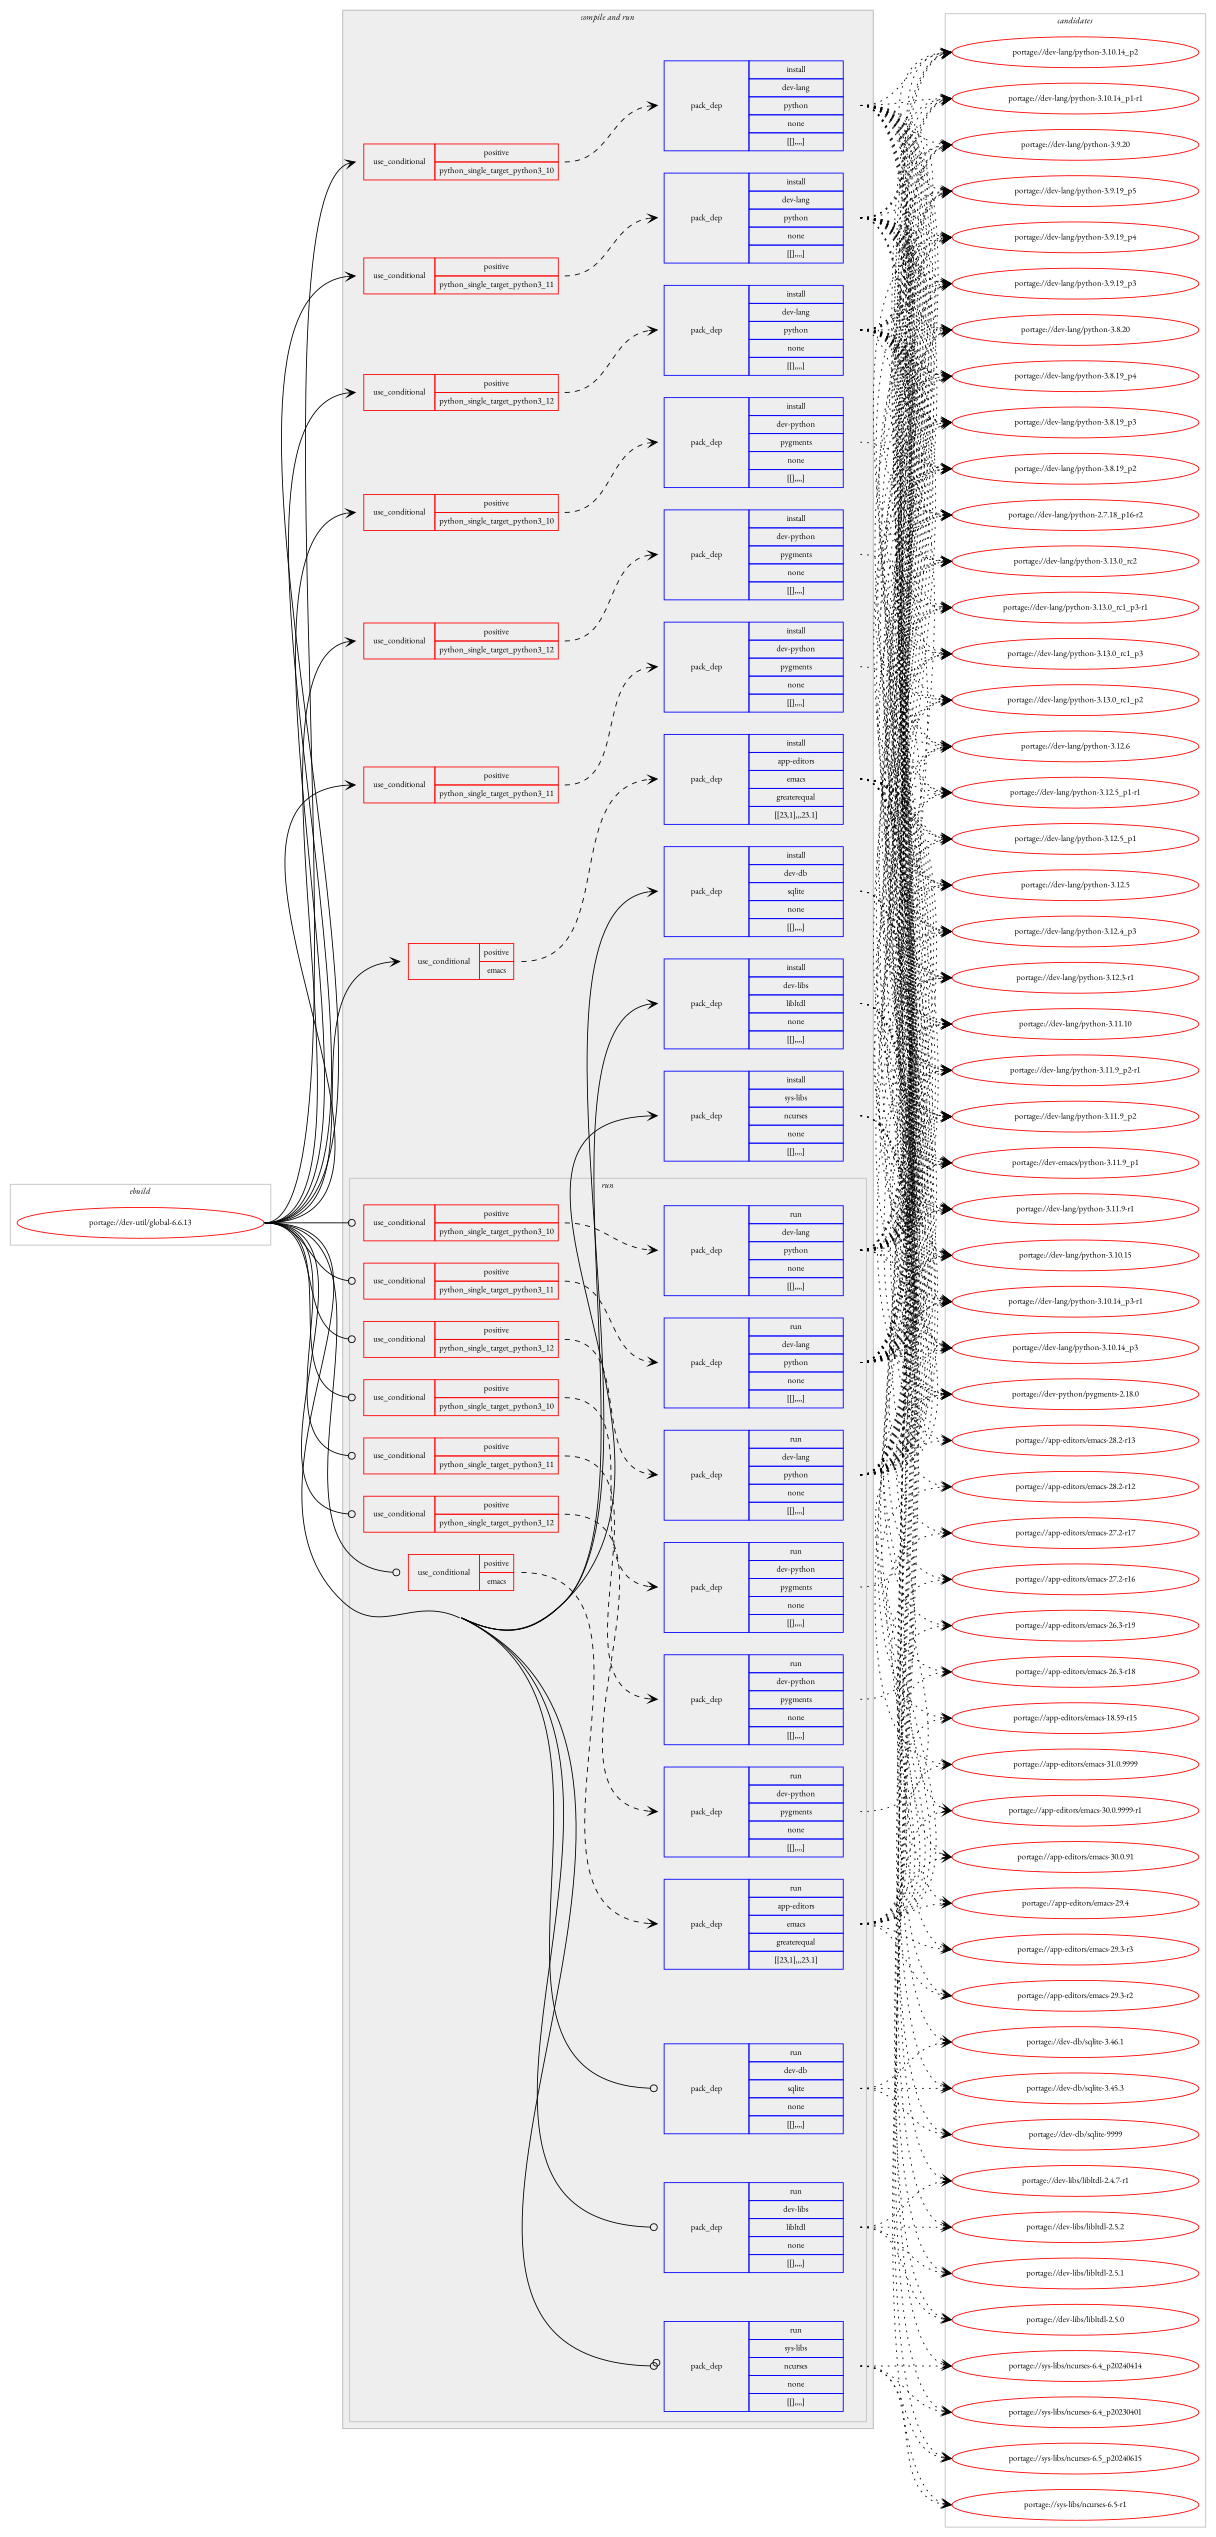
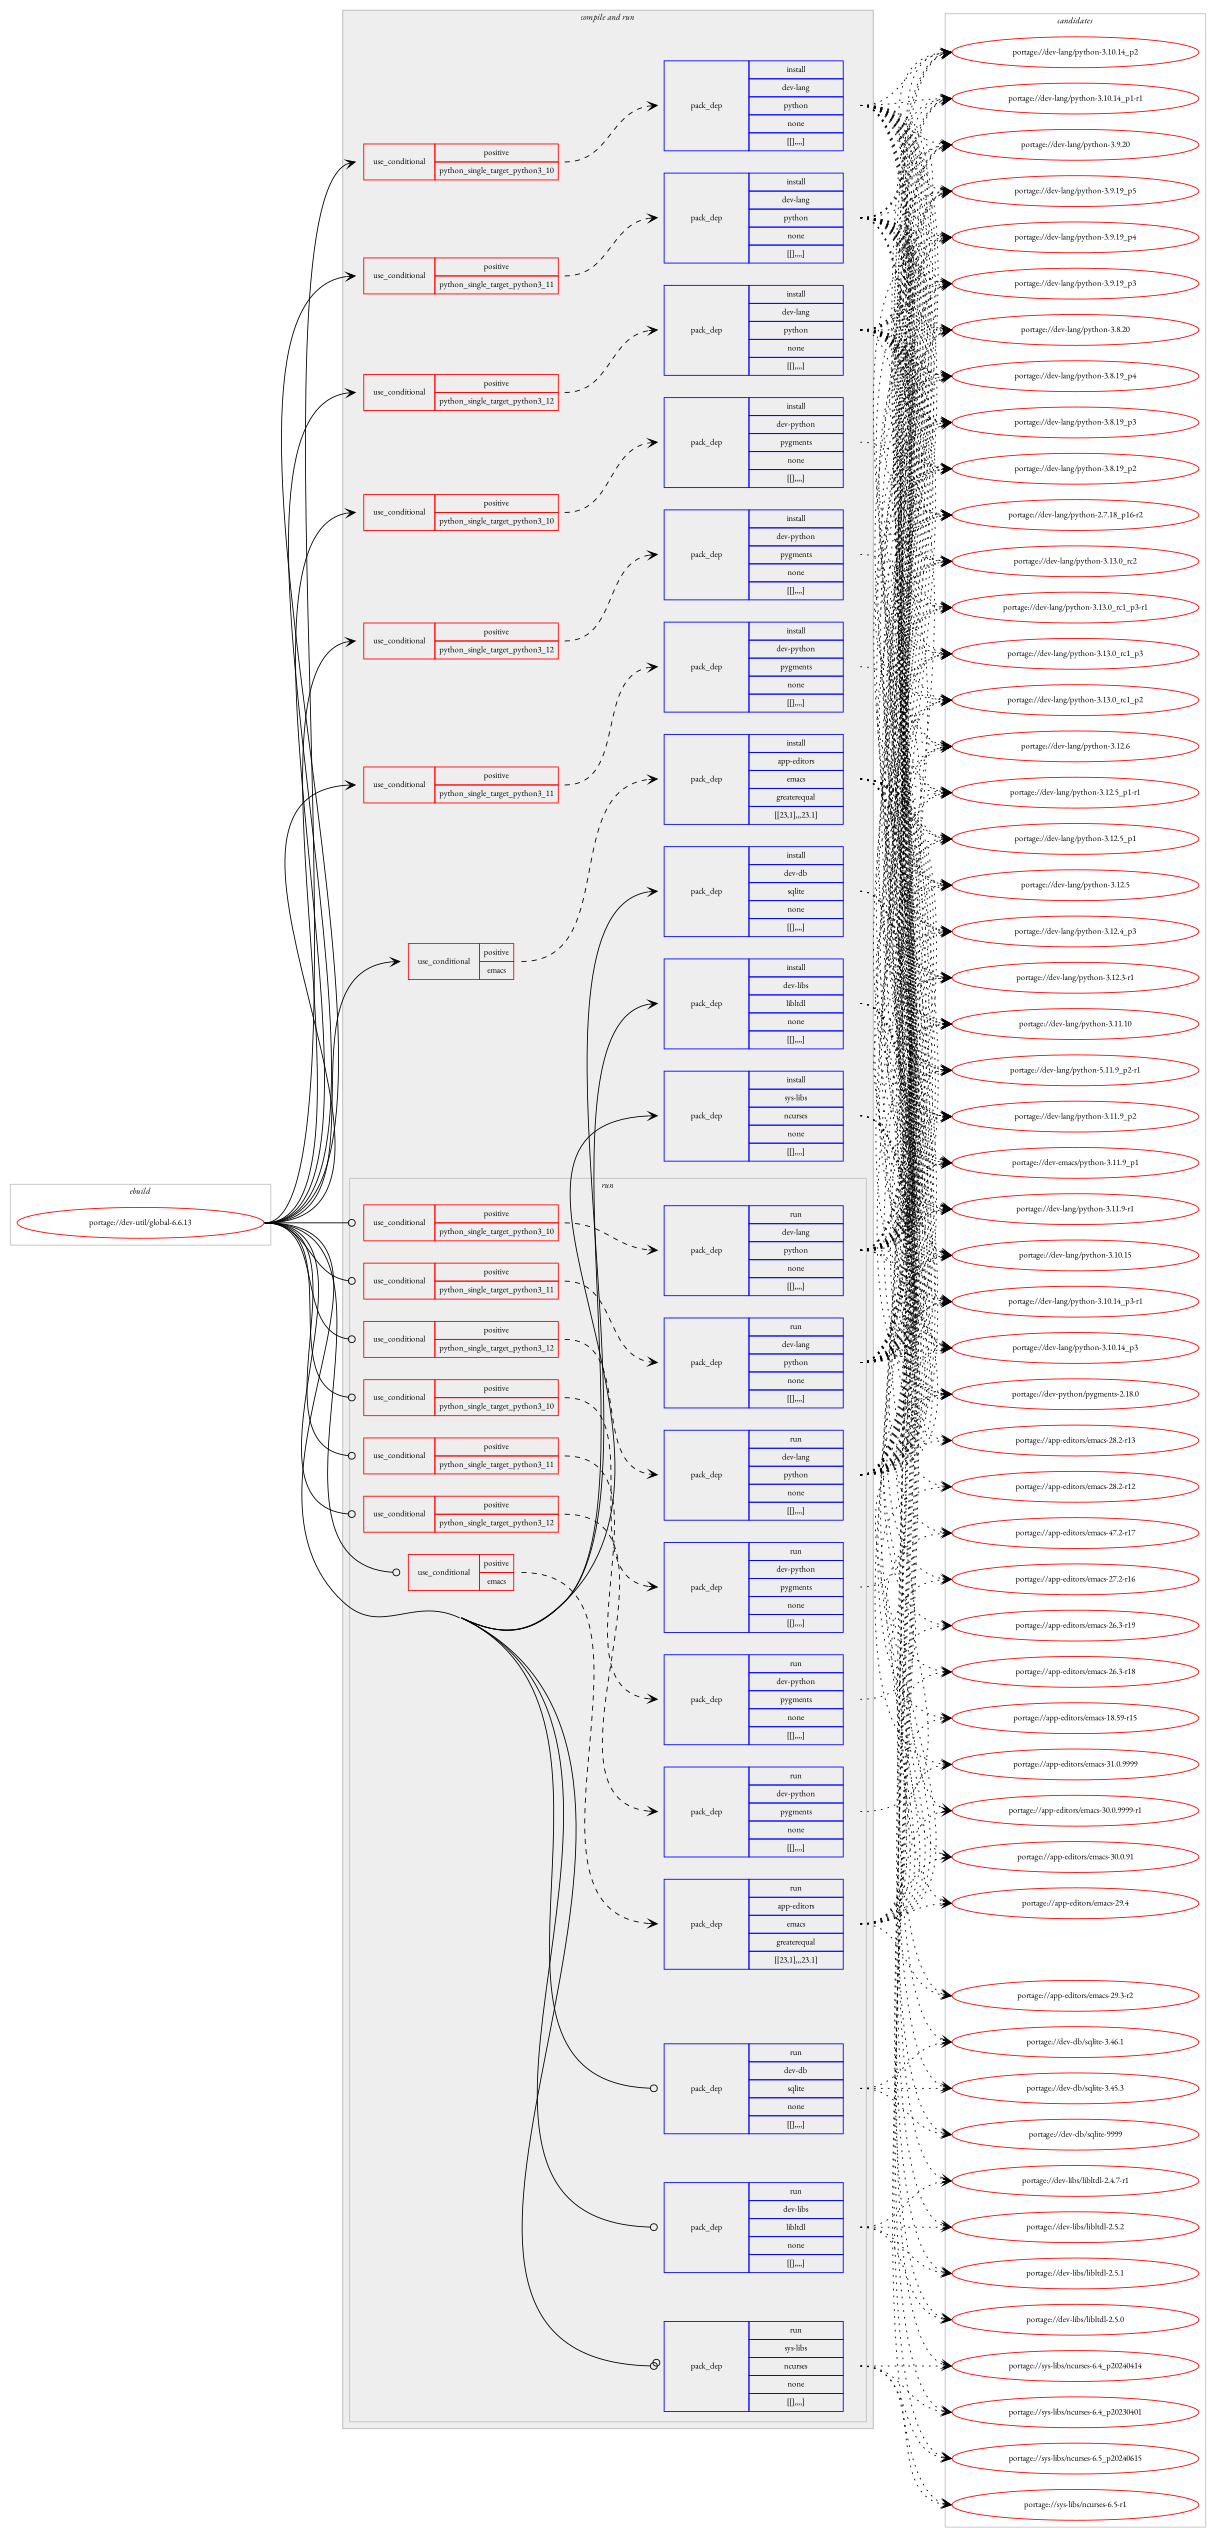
(1075, 1070) -> (1075, 1070)
(1075, 1533) -> (1075, 1533)
(1075, 1950) -> none
